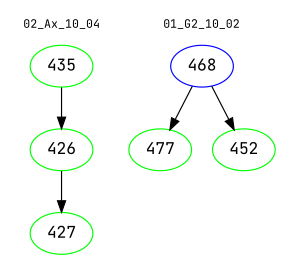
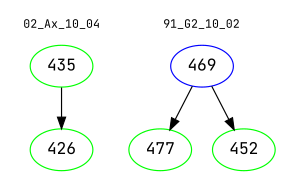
(202, 25) -> (202, 25)
(202, 66) -> (202, 66)
(62, 233) -> none
